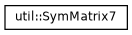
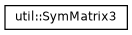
(66, 17) -> (66, 17)
